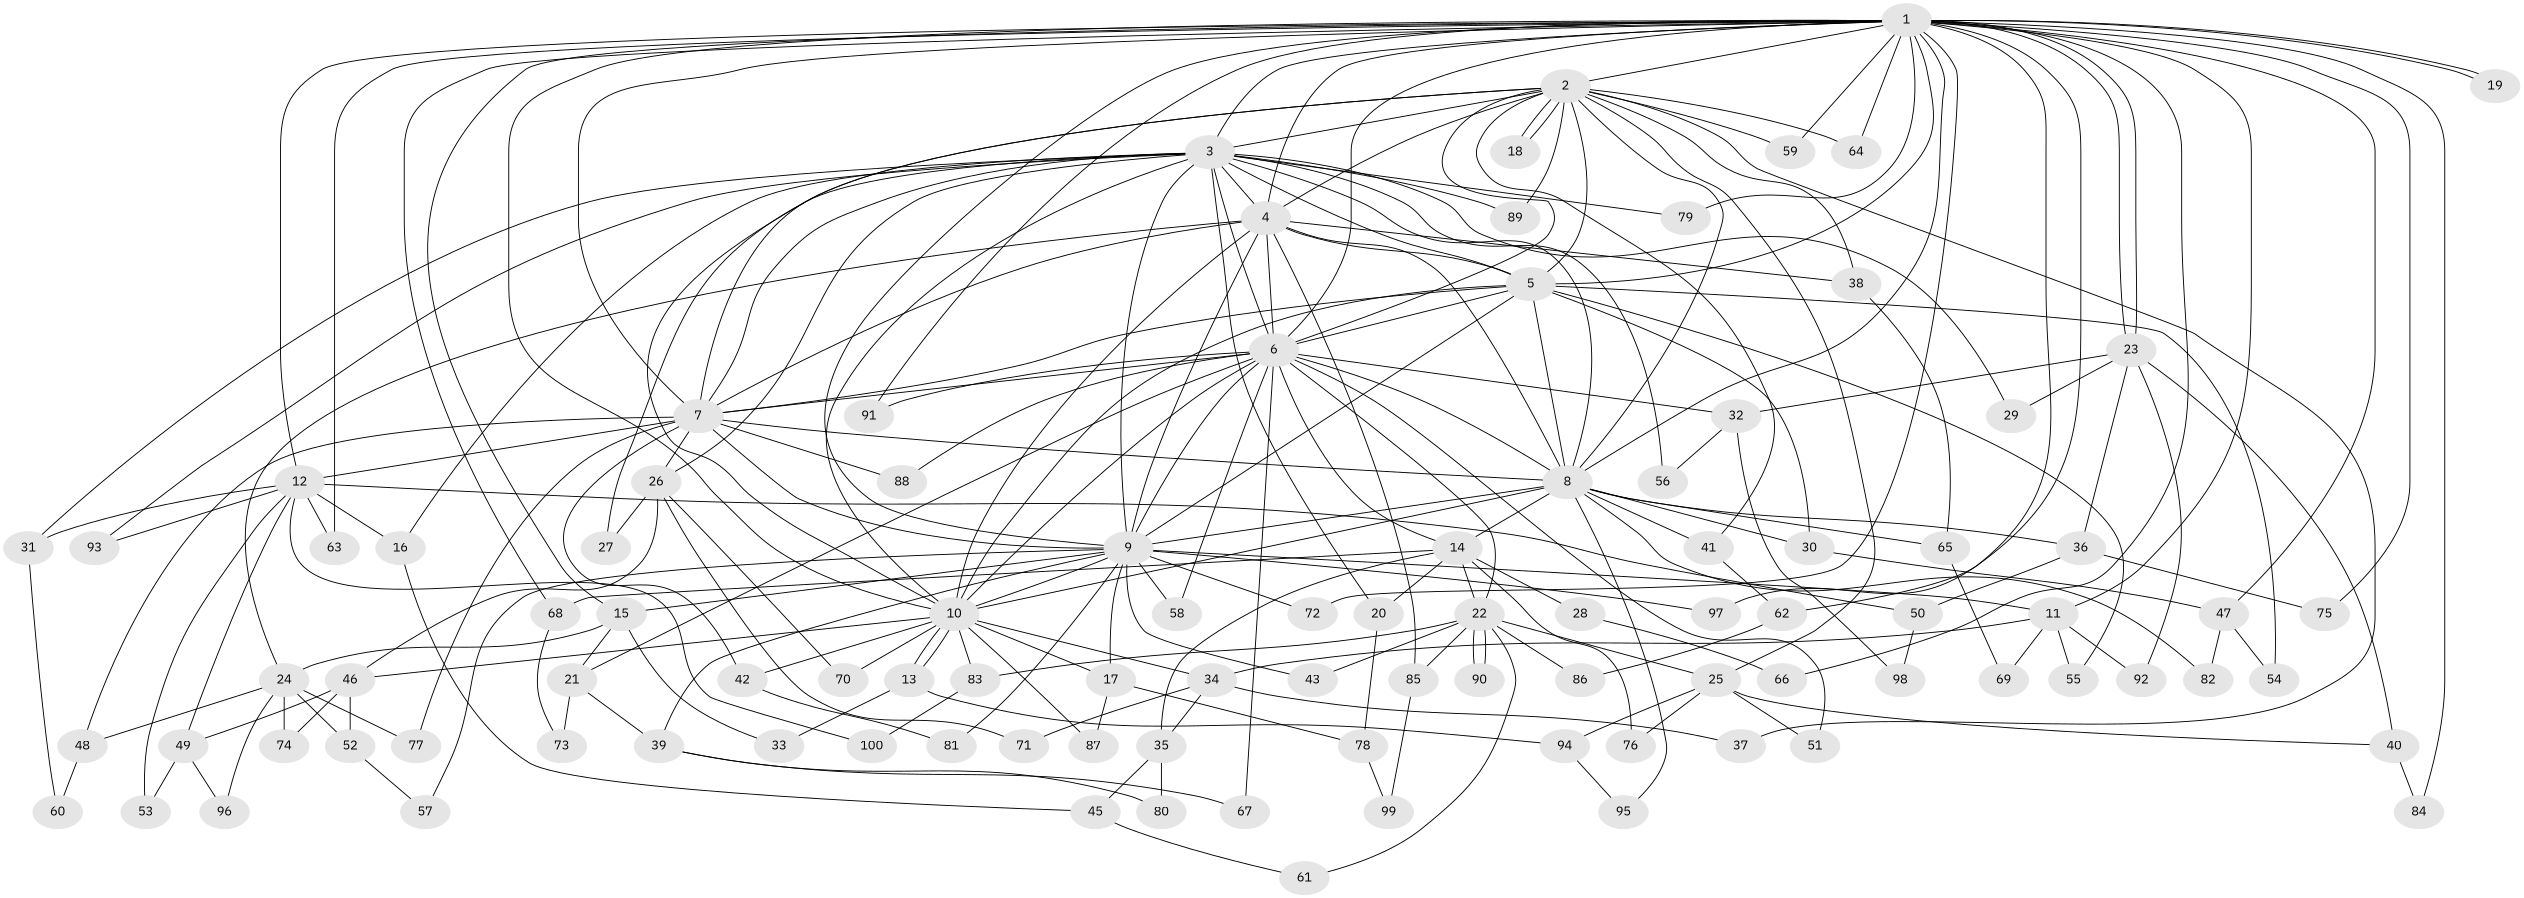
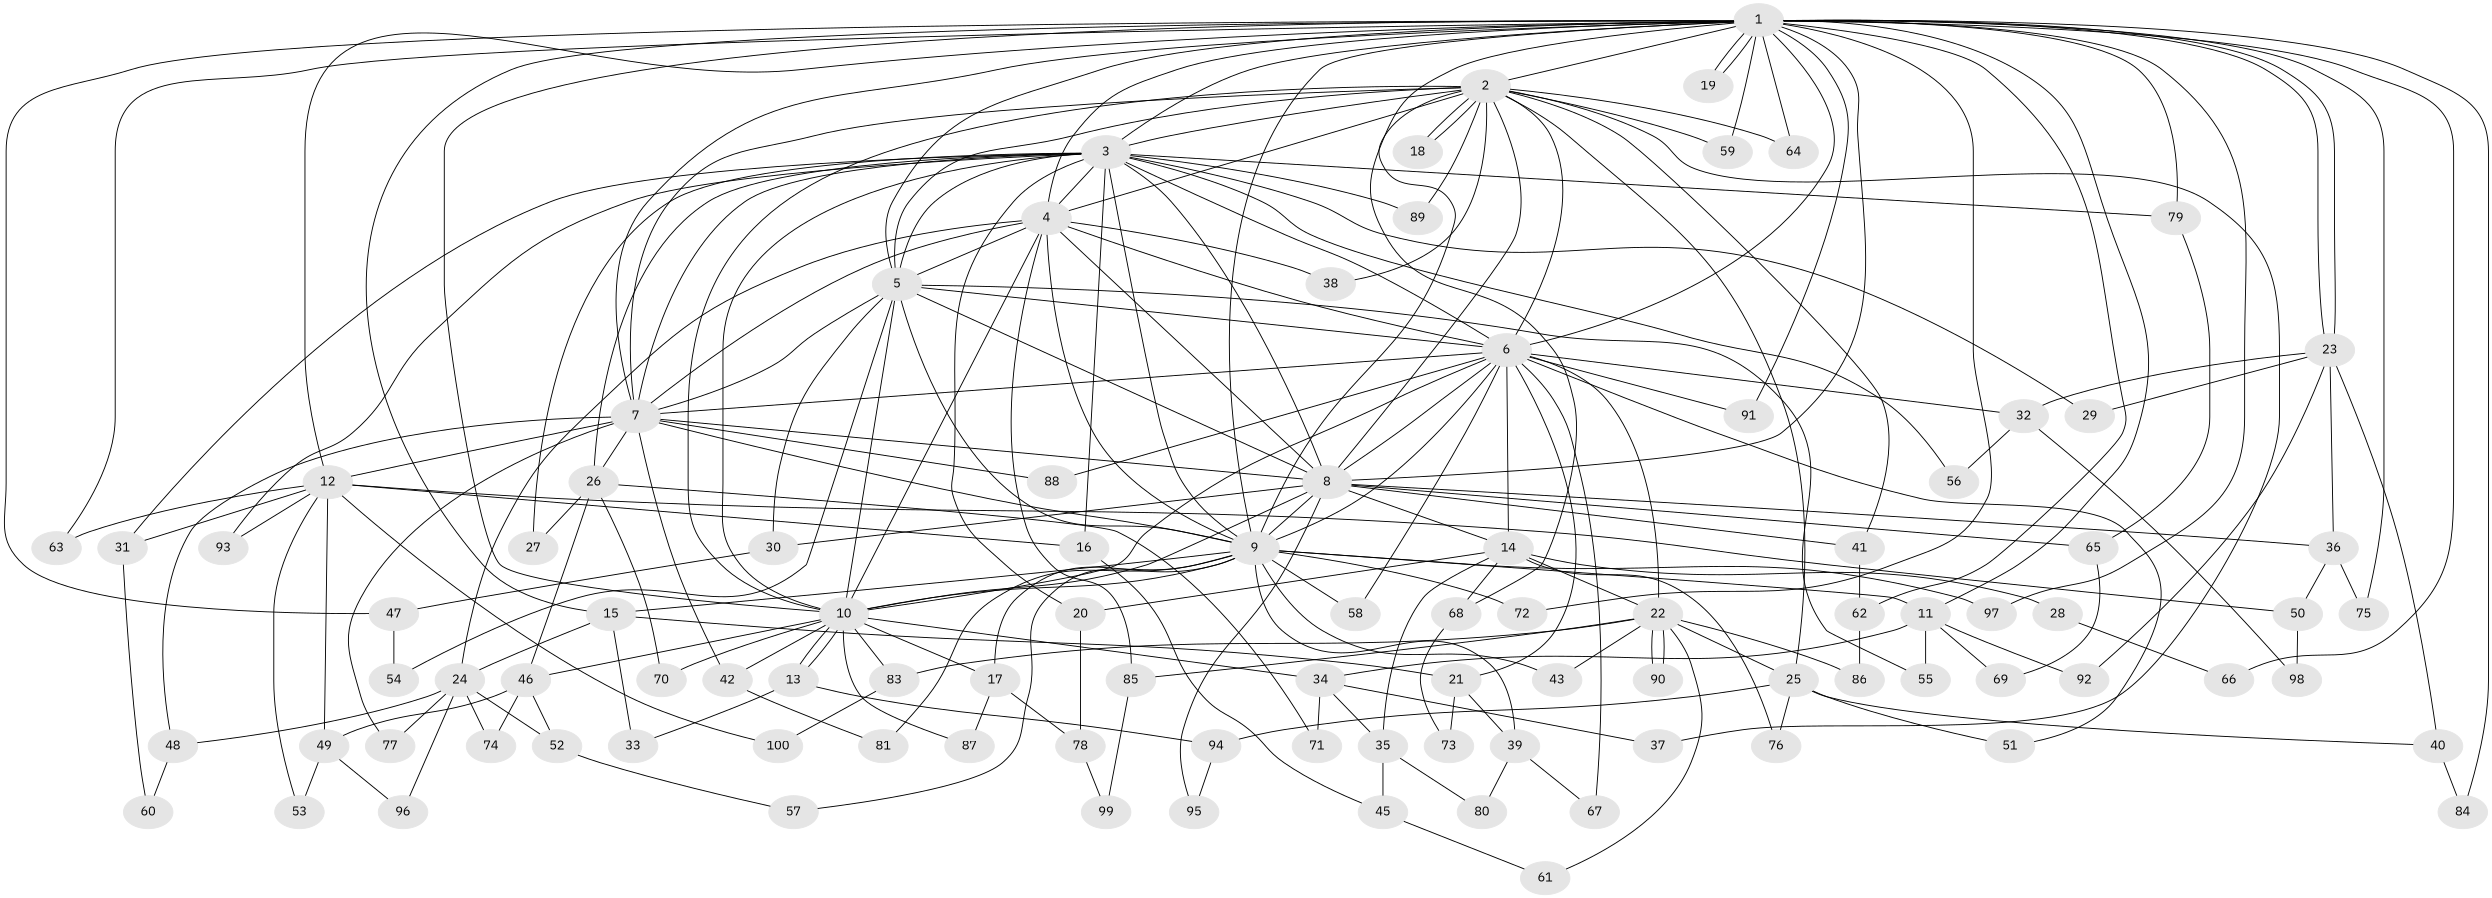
none -> (1428, 289)
(1940, 404) -> (2210, 405)
(2208, 680) -> none
